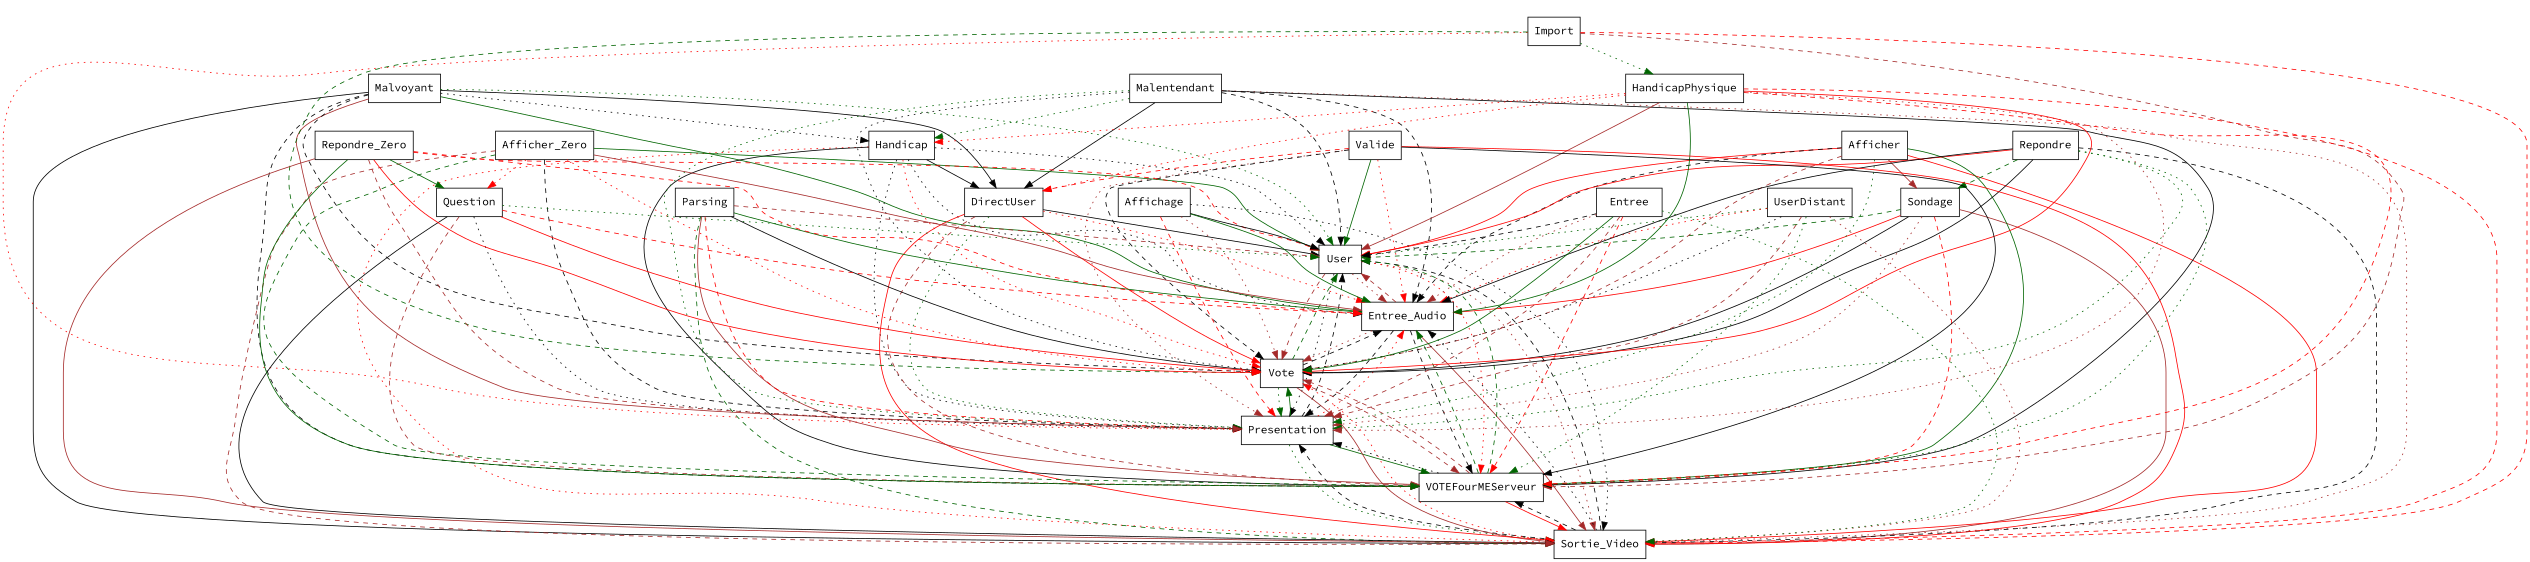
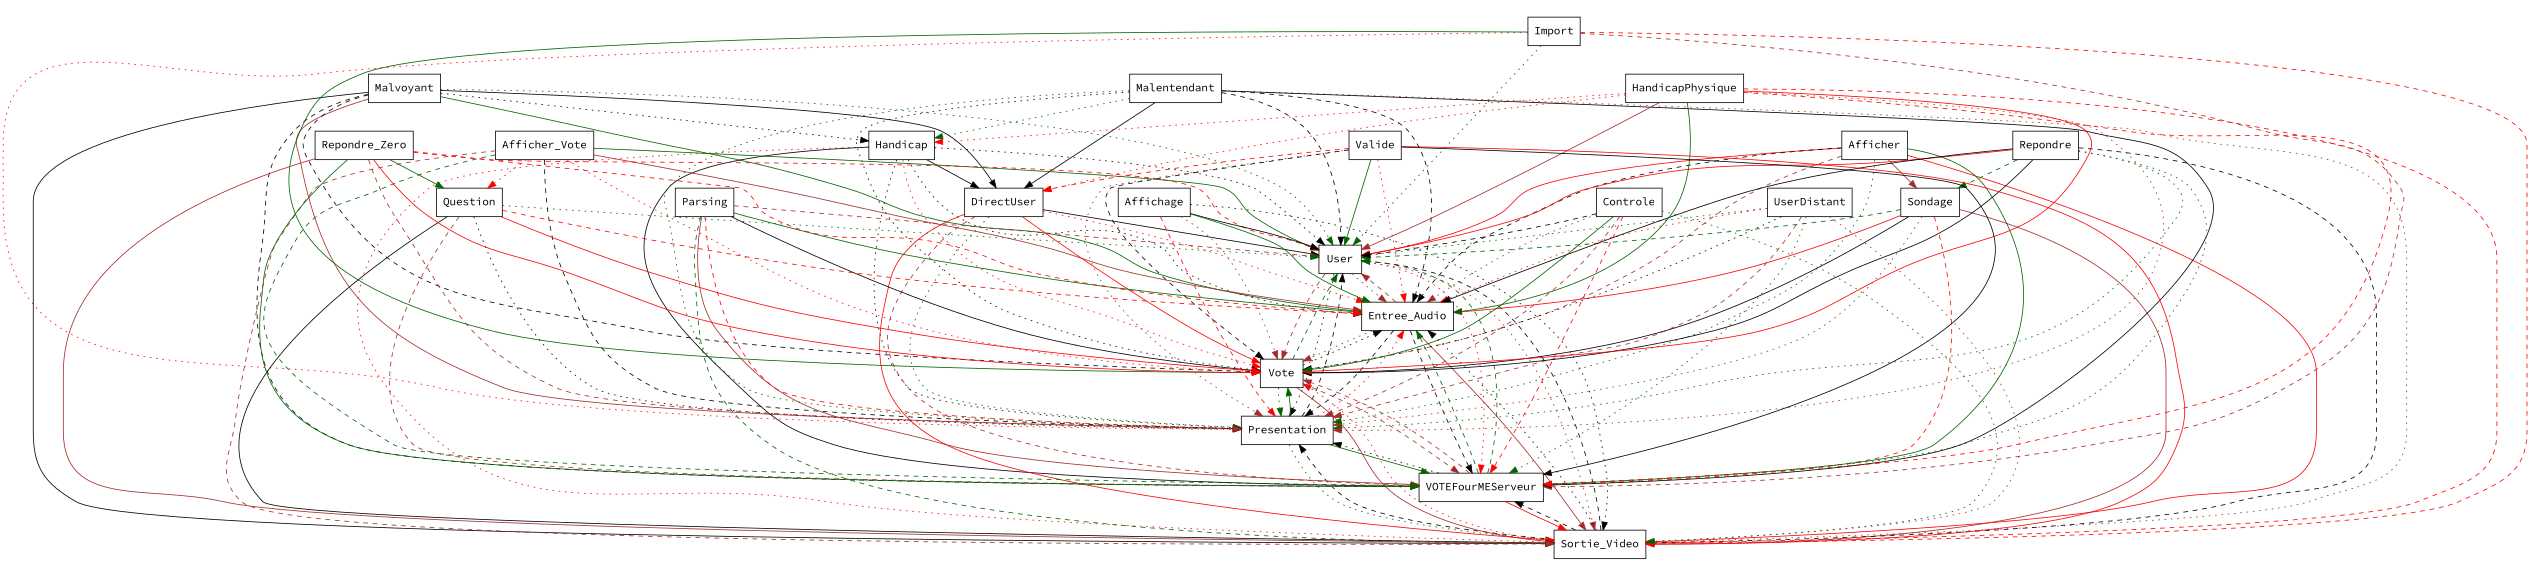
(1613, 57) -> (1450, 142)
(313, 107) -> (313, 107)
(545, 145) -> (545, 145)
(1629, 202) -> (1629, 202)
(1339, 350) -> (1339, 350)
